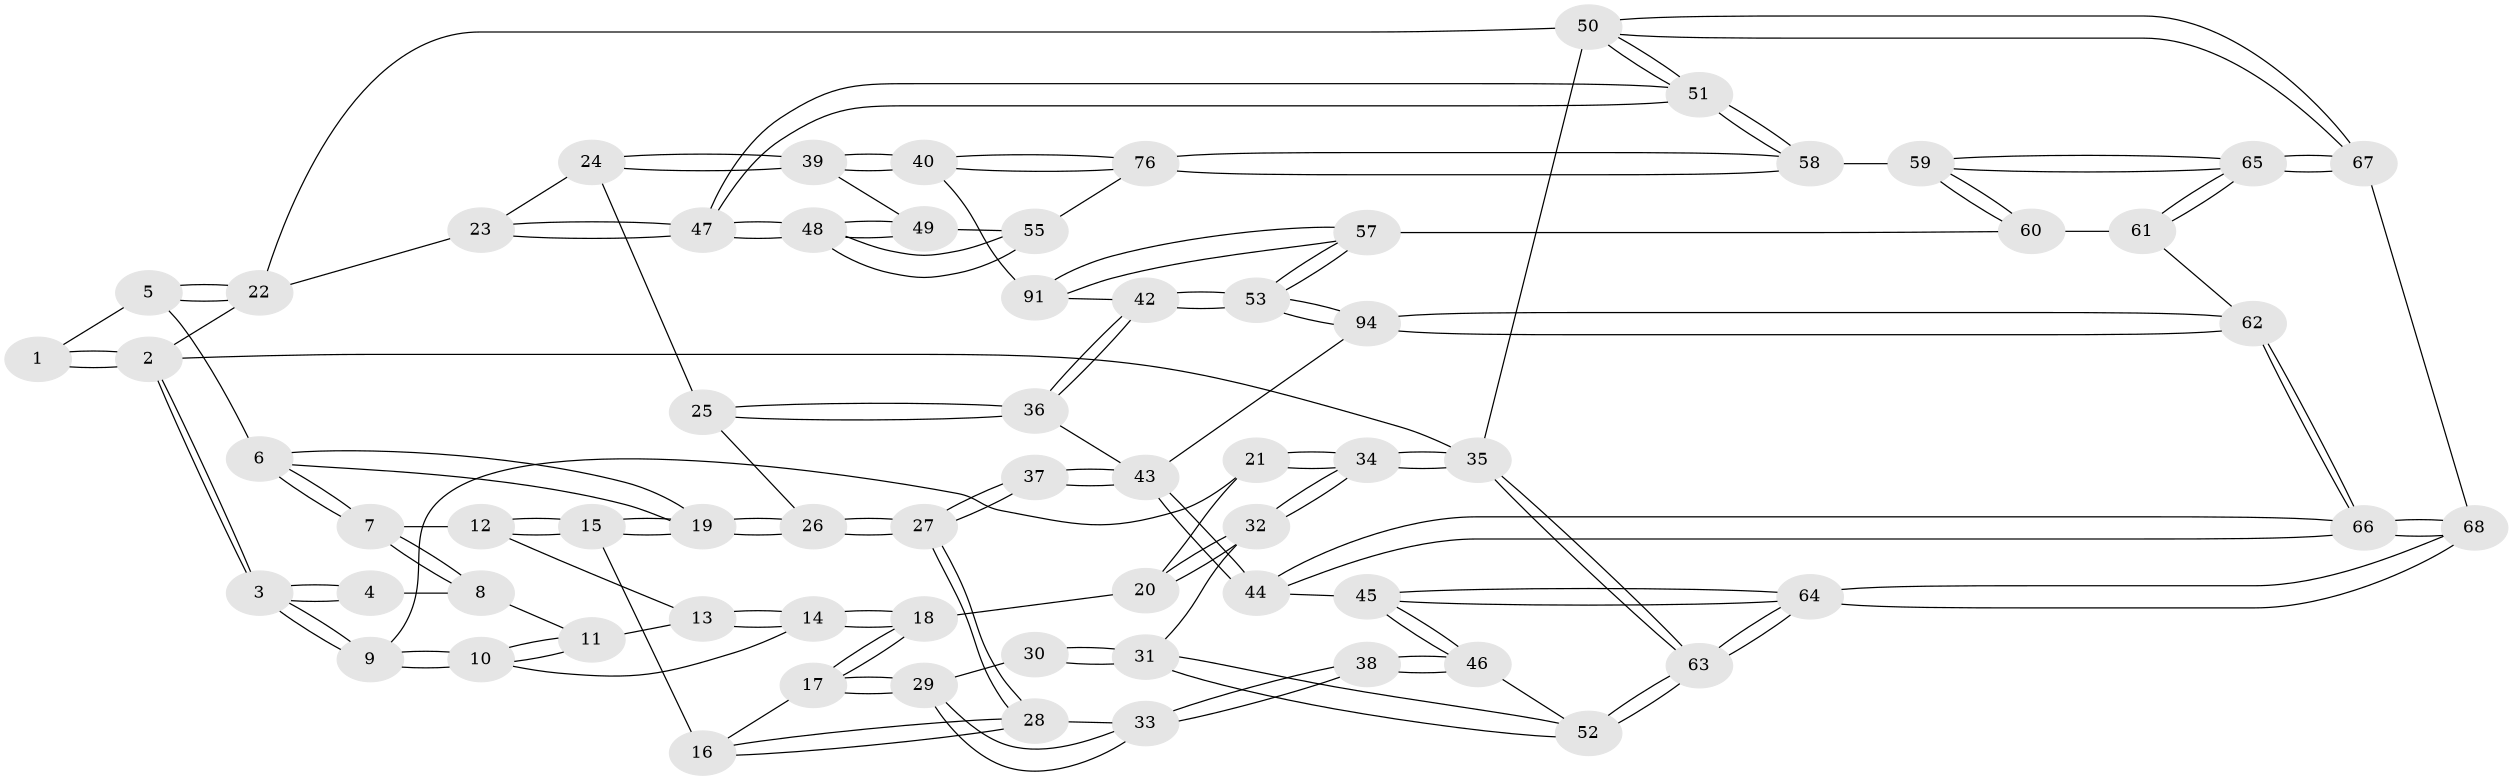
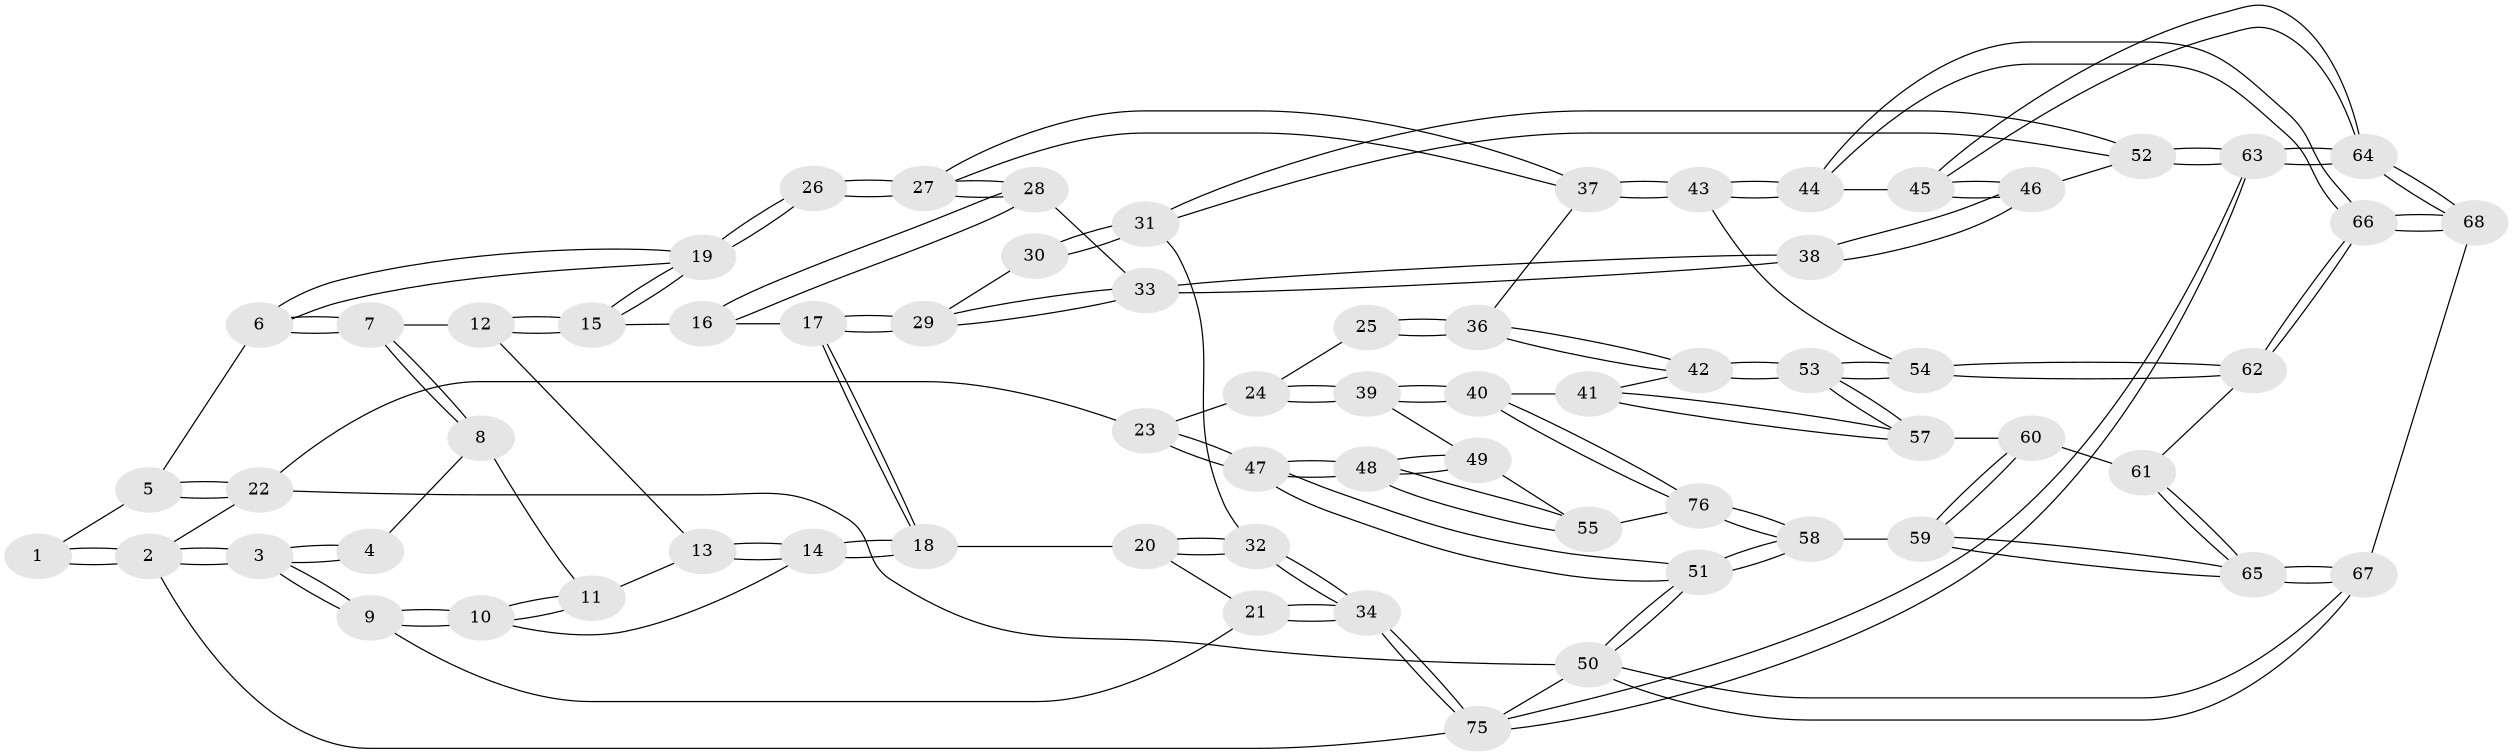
(1035, 298) -> (1589, 394)
(1367, 324) -> (1921, 371)
(1090, 444) -> (1537, 254)
(1478, 460) -> (1478, 729)
(763, 475) -> none
